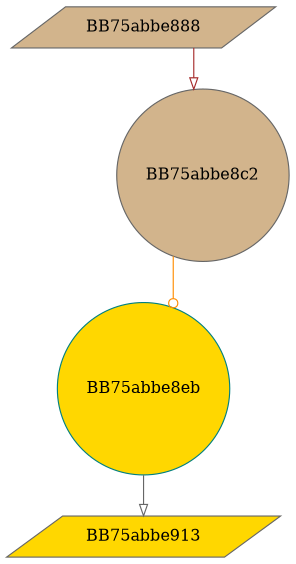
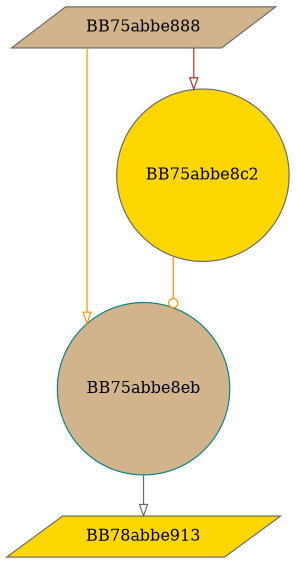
(203, 175) -> (203, 175)
none -> (87, 180)
(144, 389) -> (144, 389)
(144, 537) -> (144, 537)
